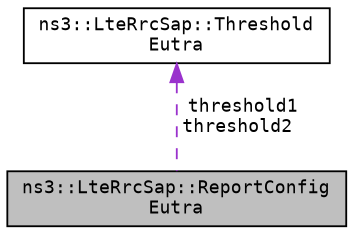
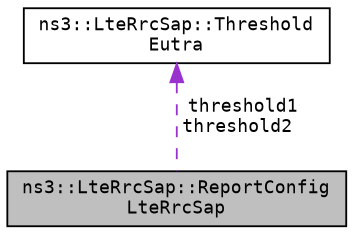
(177, 199) -> (177, 199)
